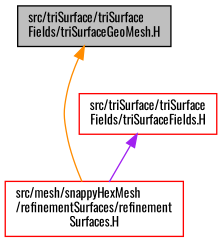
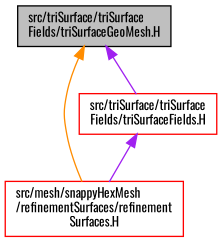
none -> (125, 76)
